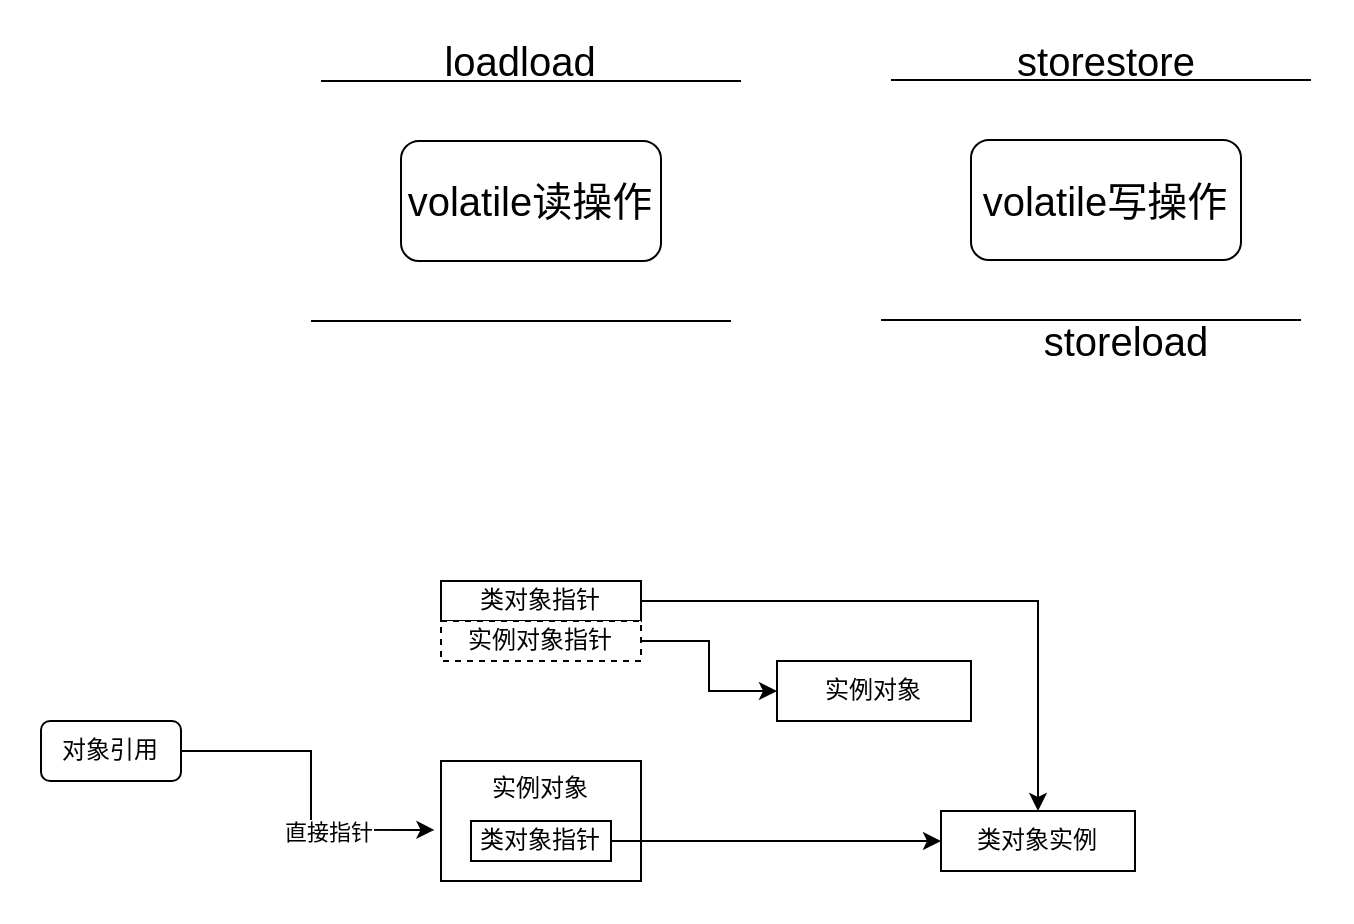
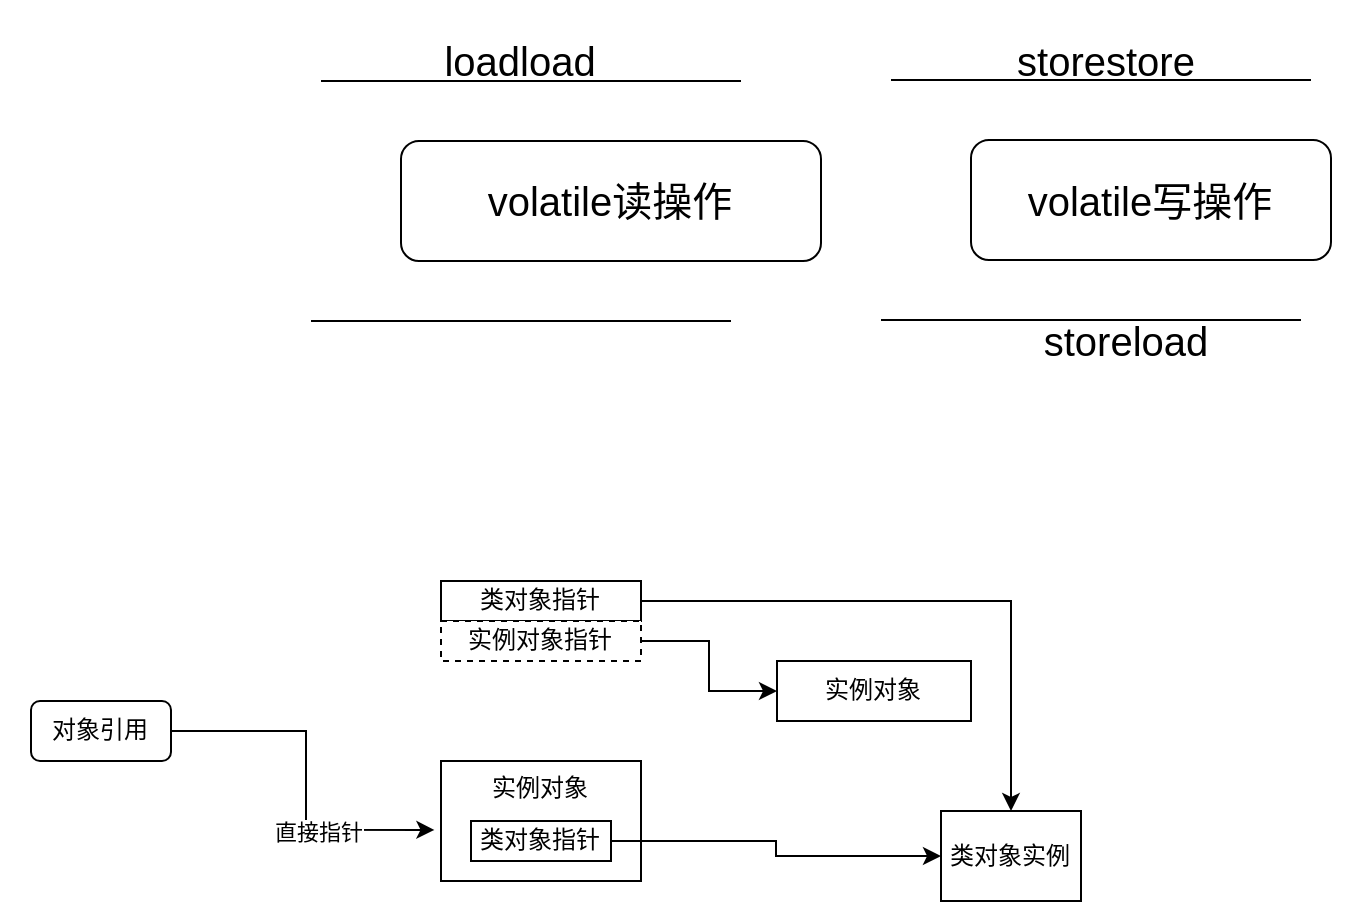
(1106, 200) -> (1151, 200)
(531, 201) -> (611, 201)
(111, 751) -> (101, 731)
(1038, 841) -> (1011, 856)
